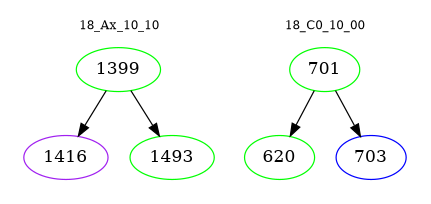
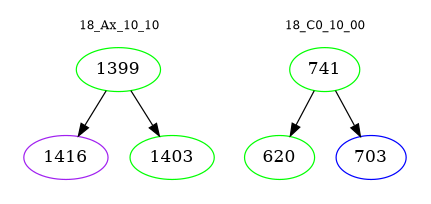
(325, 70) -> (325, 70)
(172, 157) -> (172, 157)
